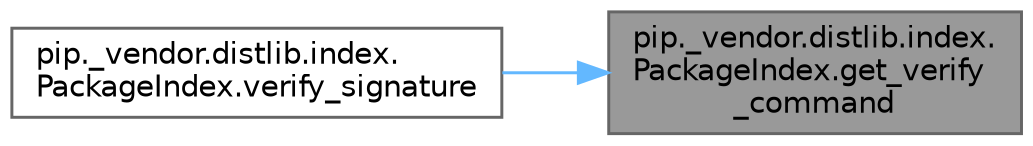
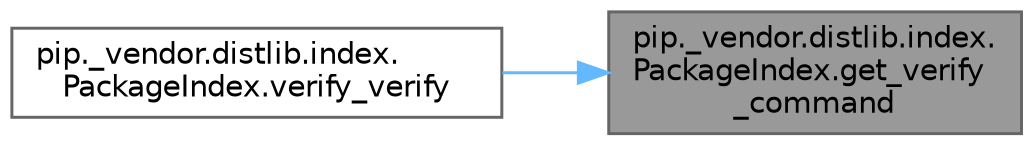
(257, 73) -> (257, 73)
